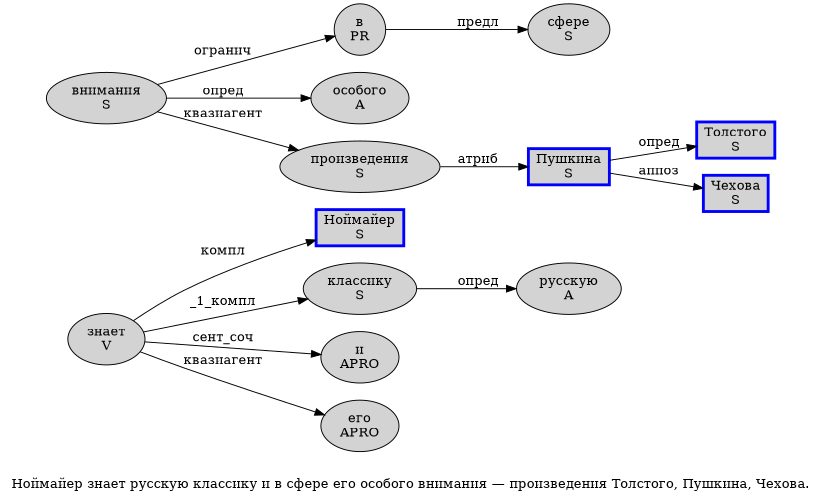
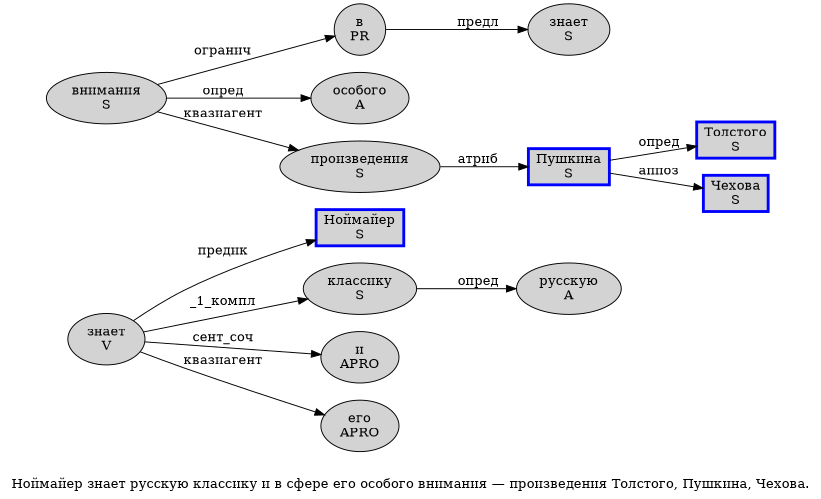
(569, 30) -> (569, 30)
(223, 251) -> (223, 251)
